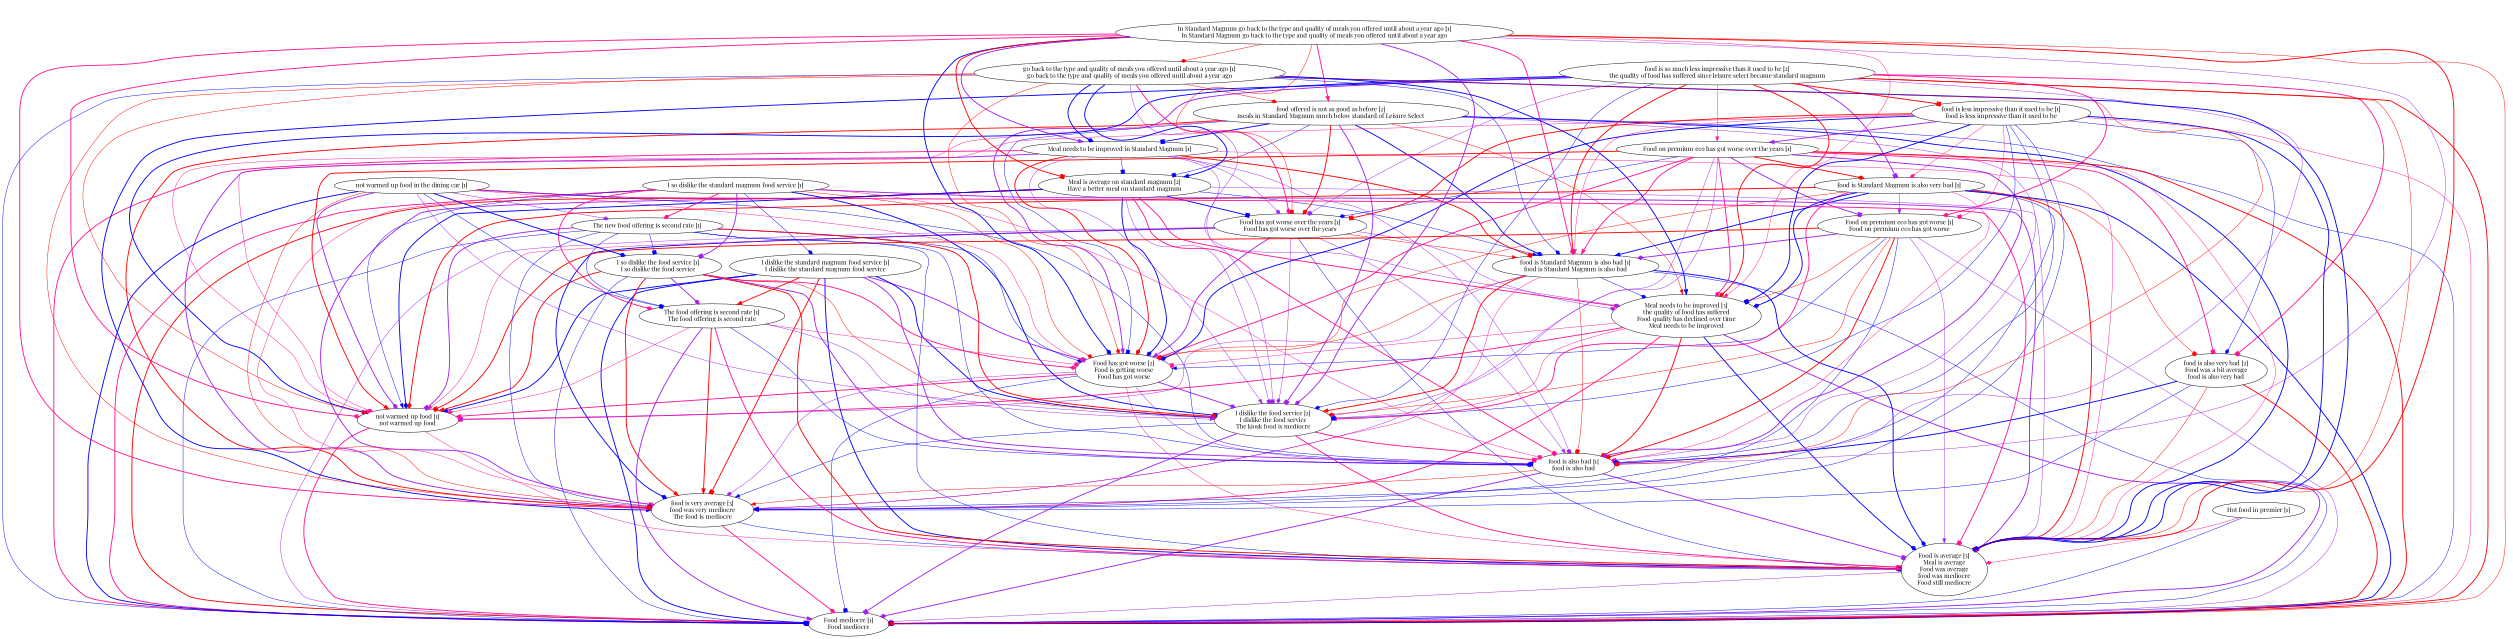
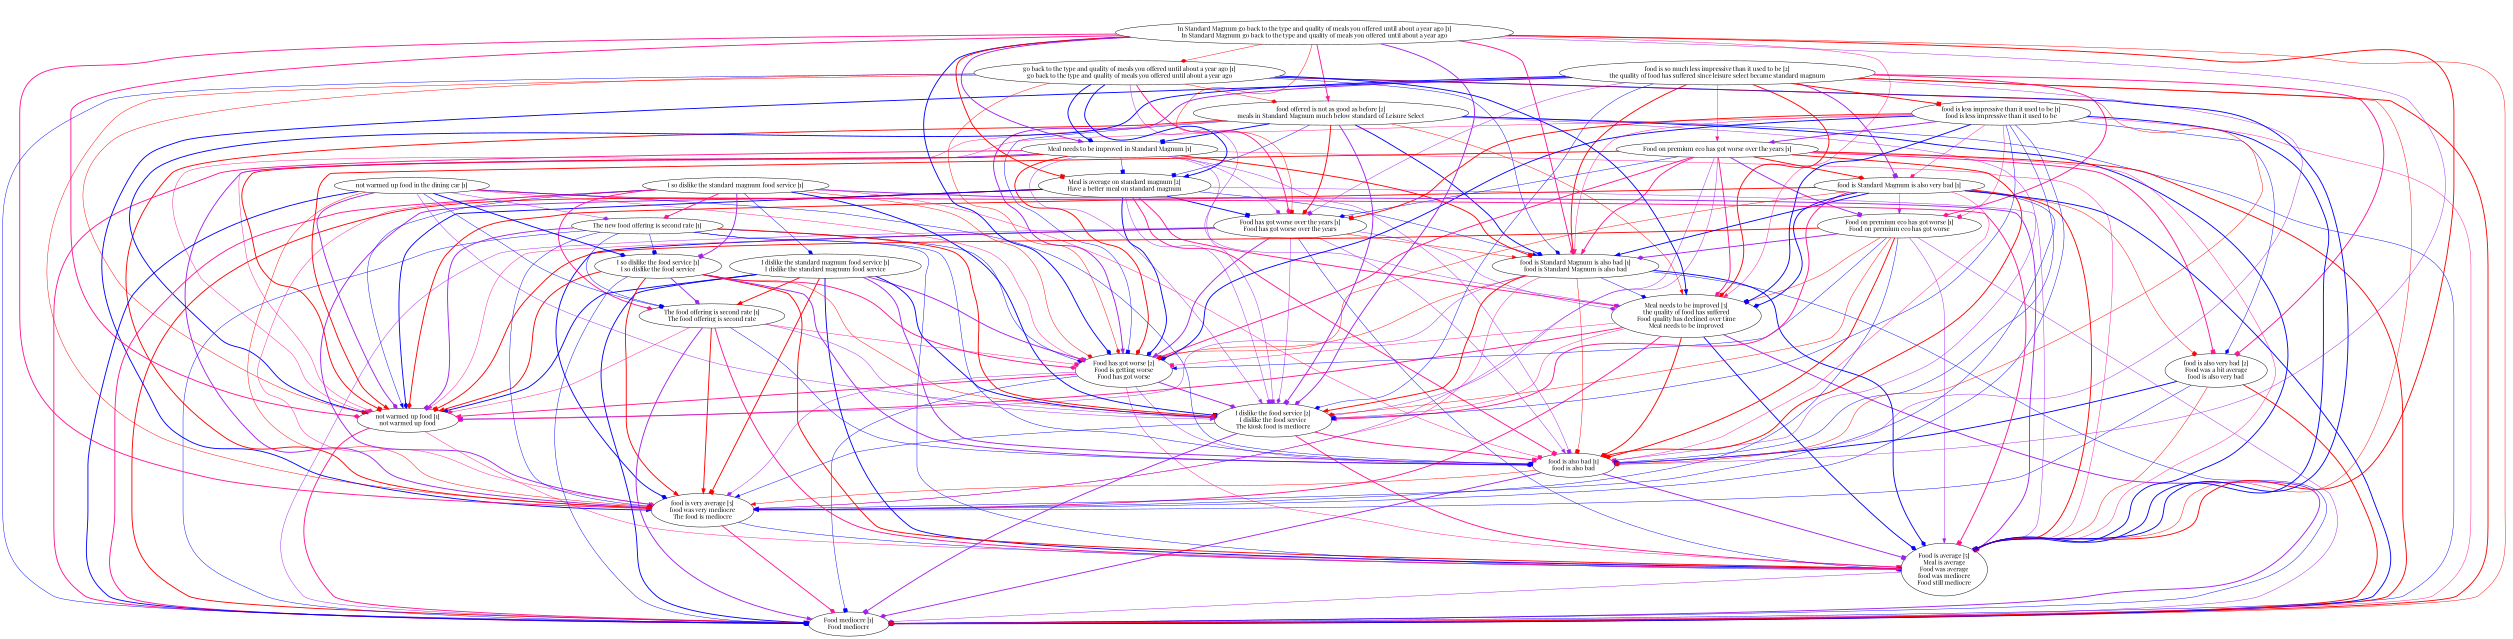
none -> (242, 192)
(1954, 321) -> (1954, 321)
(2259, 510) -> none
